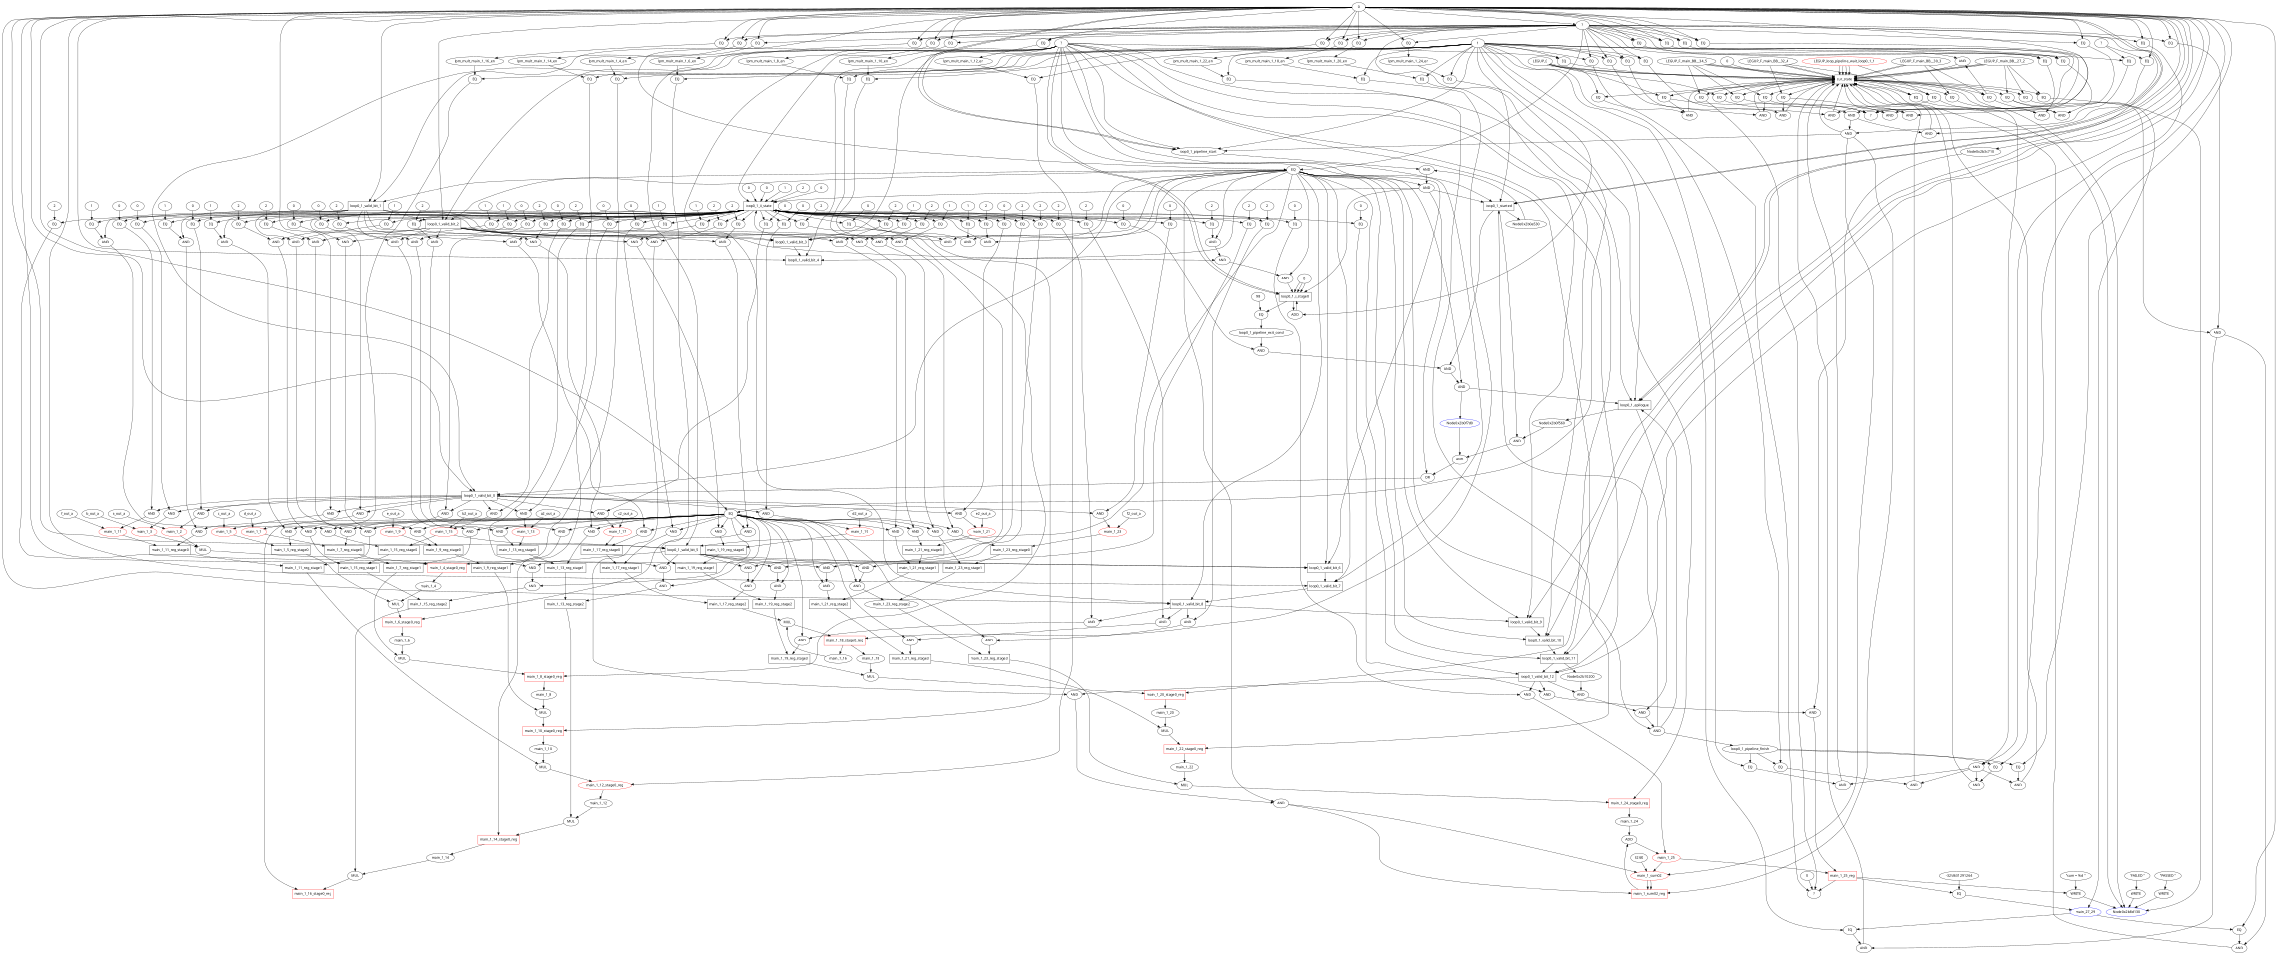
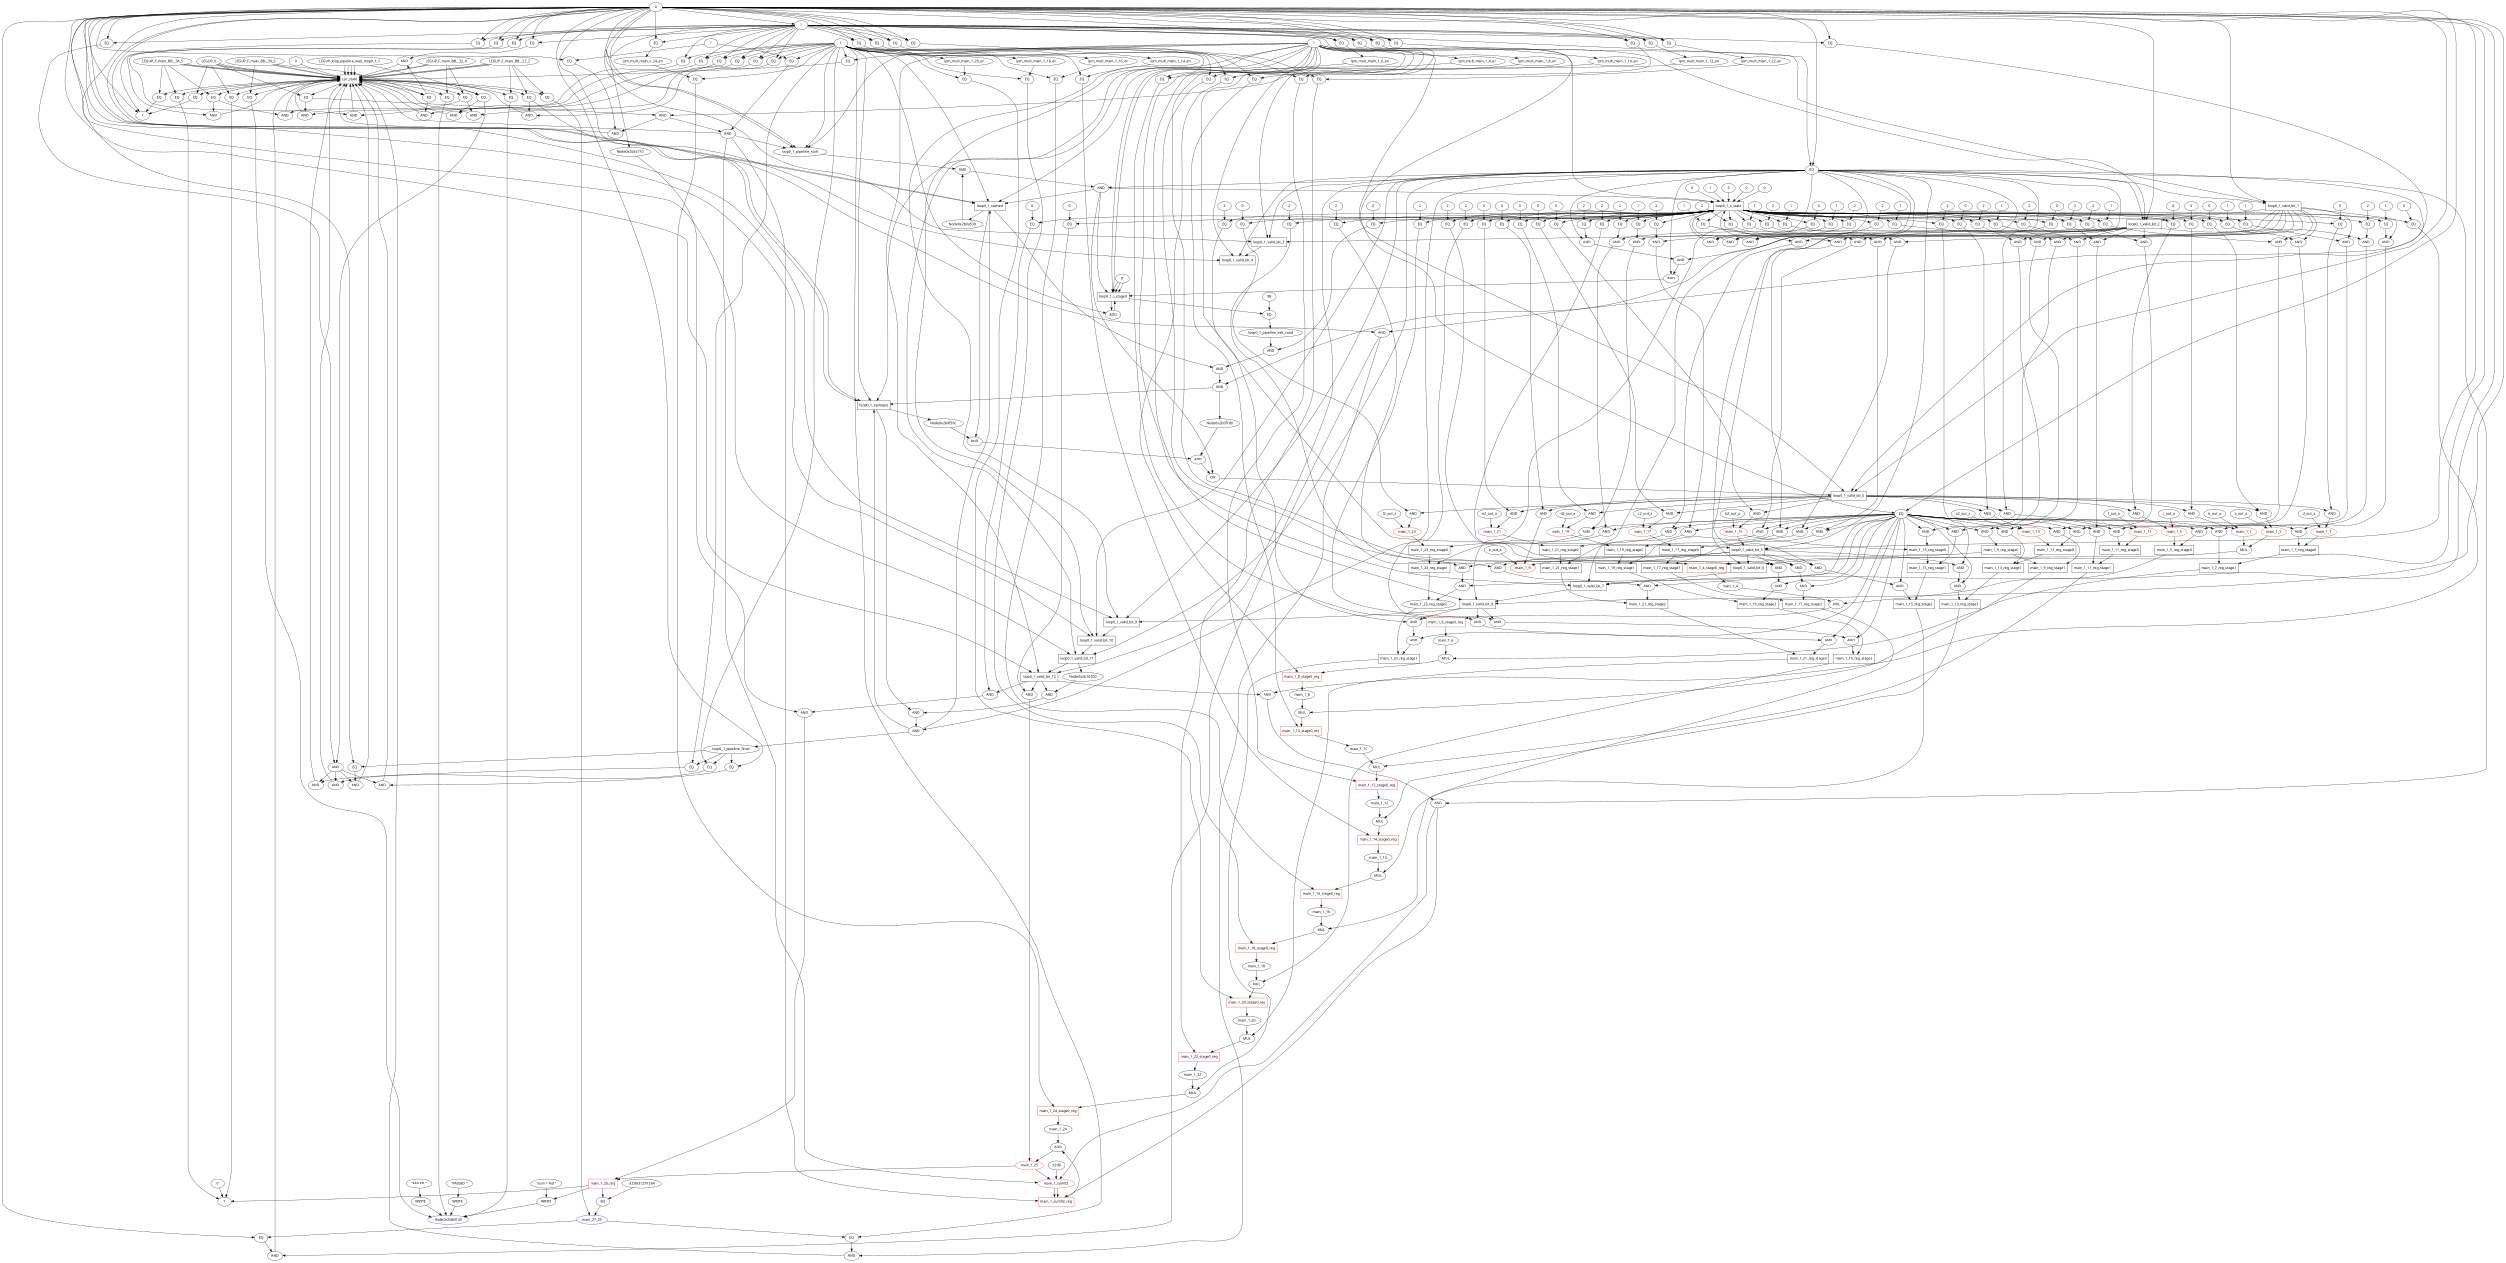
(1844, 61) -> (350, 61)
(1460, 423) -> (1220, 423)
(415, 540) -> (1803, 556)
(842, 648) -> (1321, 902)
(605, 785) -> (1377, 785)
